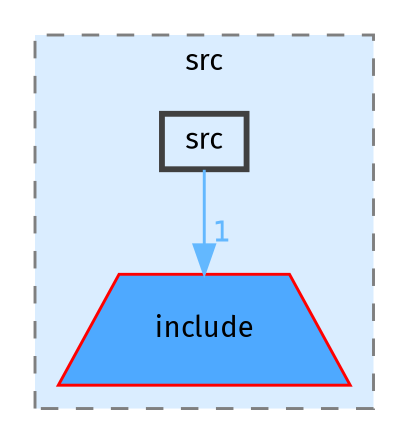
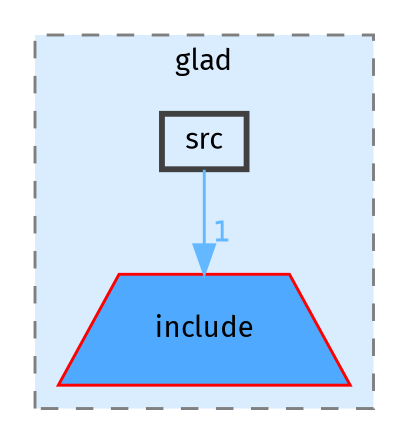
(204, 63) -> (204, 63)
